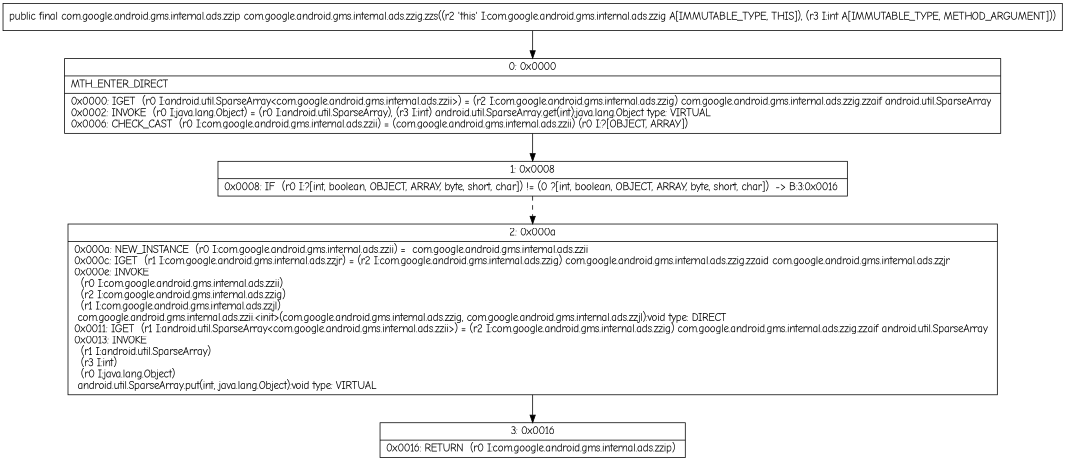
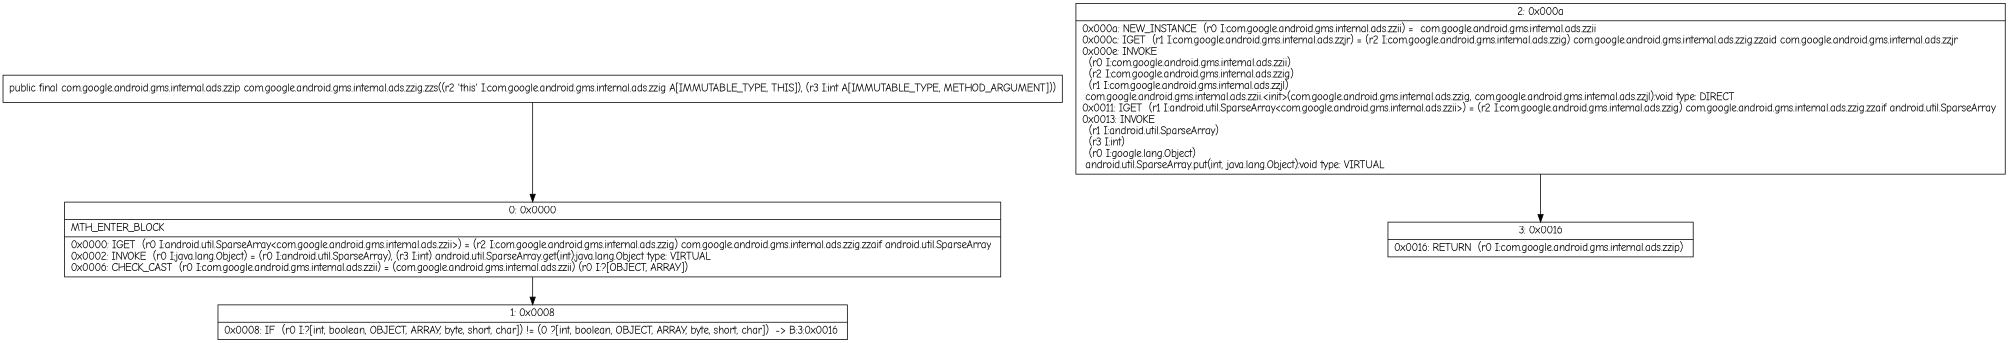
(120, 84) -> (117, 228)
(533, 206) -> none
(125, 374) -> (1139, 154)
